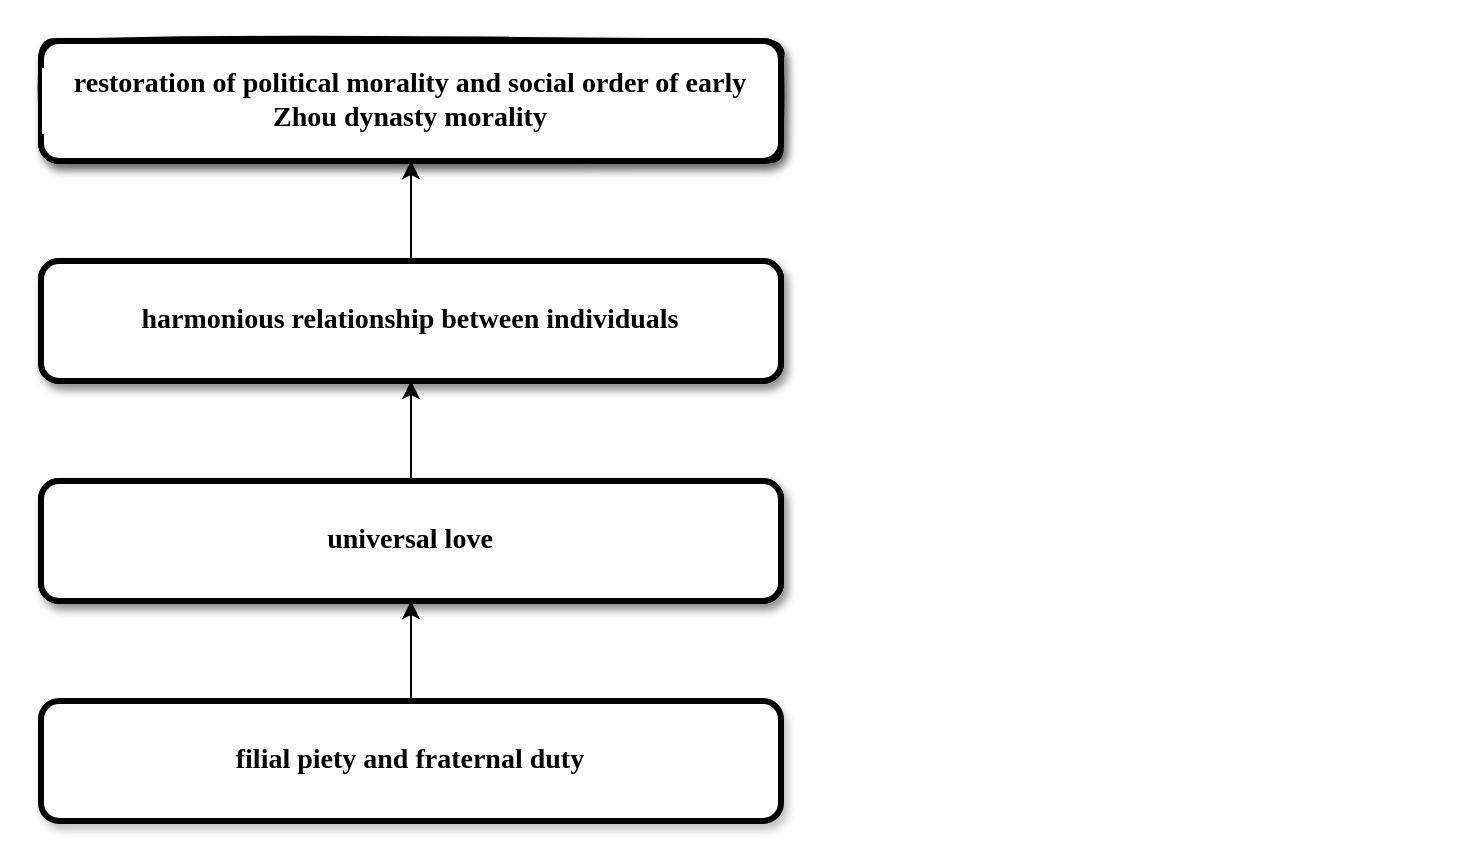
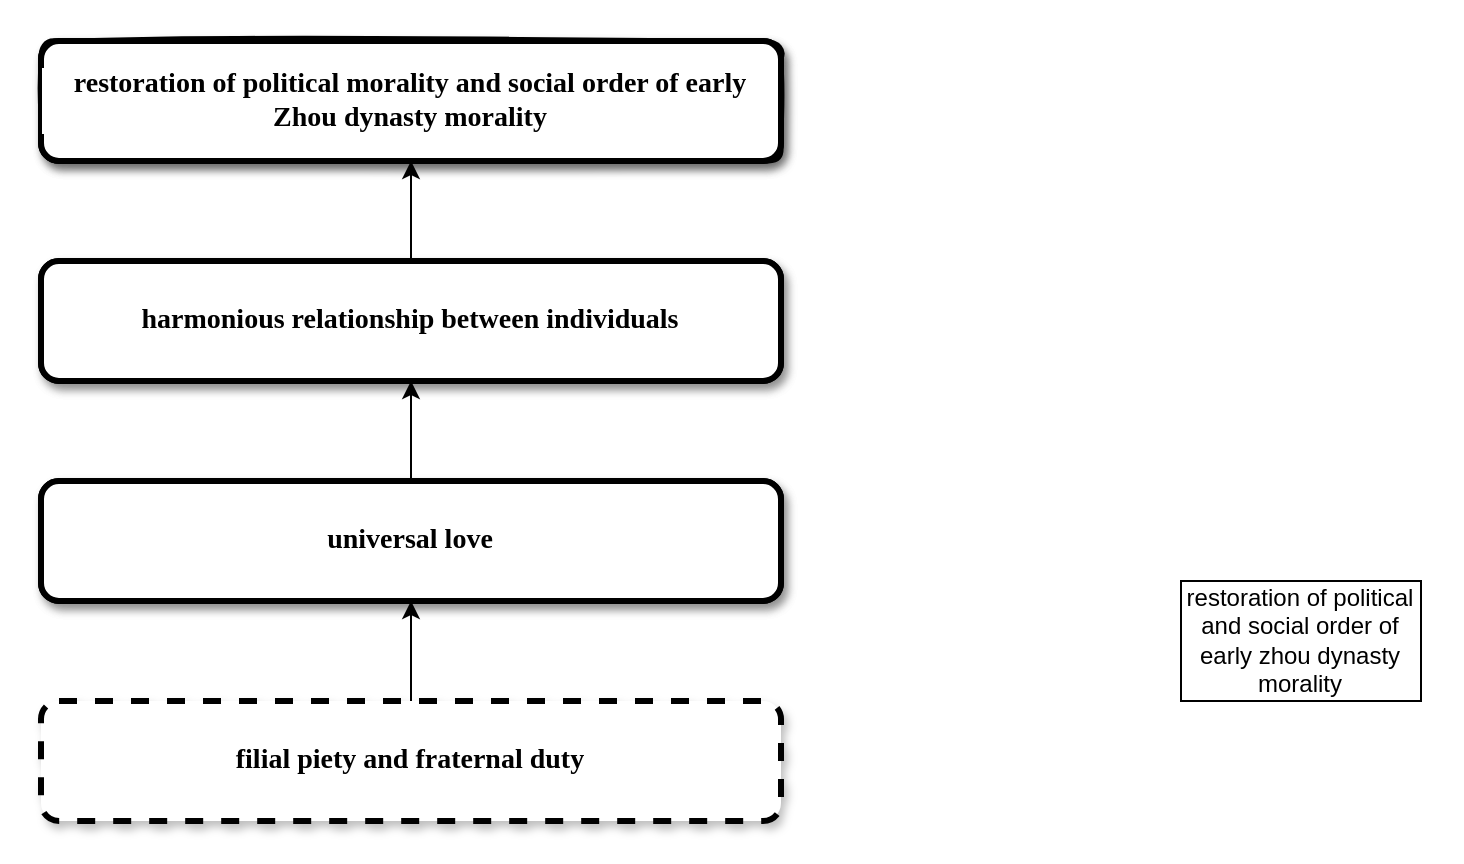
none -> (1301, 641)
(411, 761) -> (411, 761)
